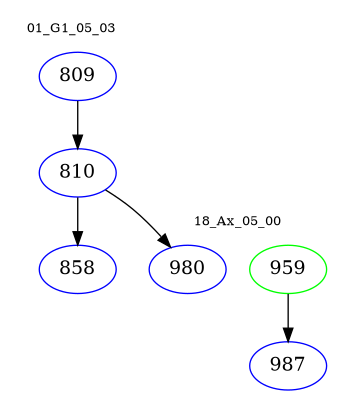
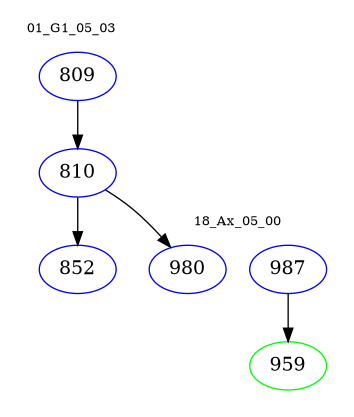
(78, 269) -> (78, 269)
(288, 311) -> (288, 311)
